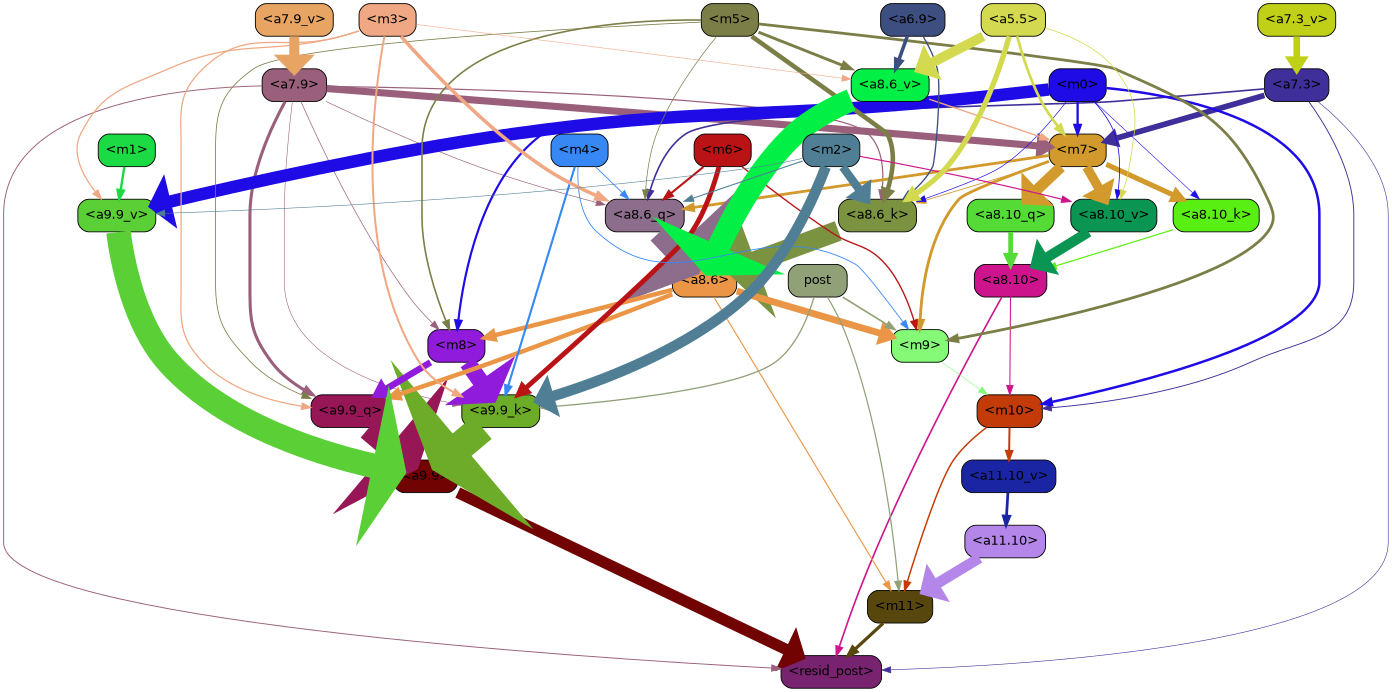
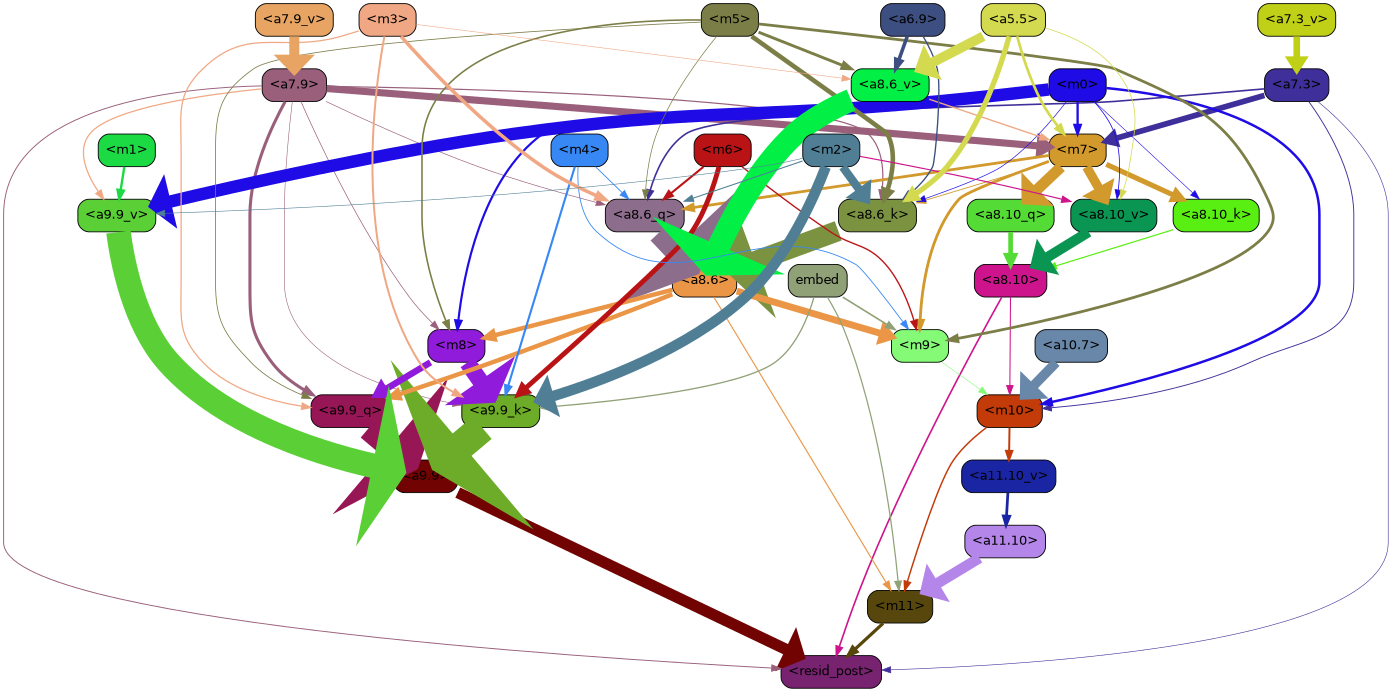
(177, 65) -> (142, 109)
(818, 281) -> (818, 281)
none -> (1071, 346)
